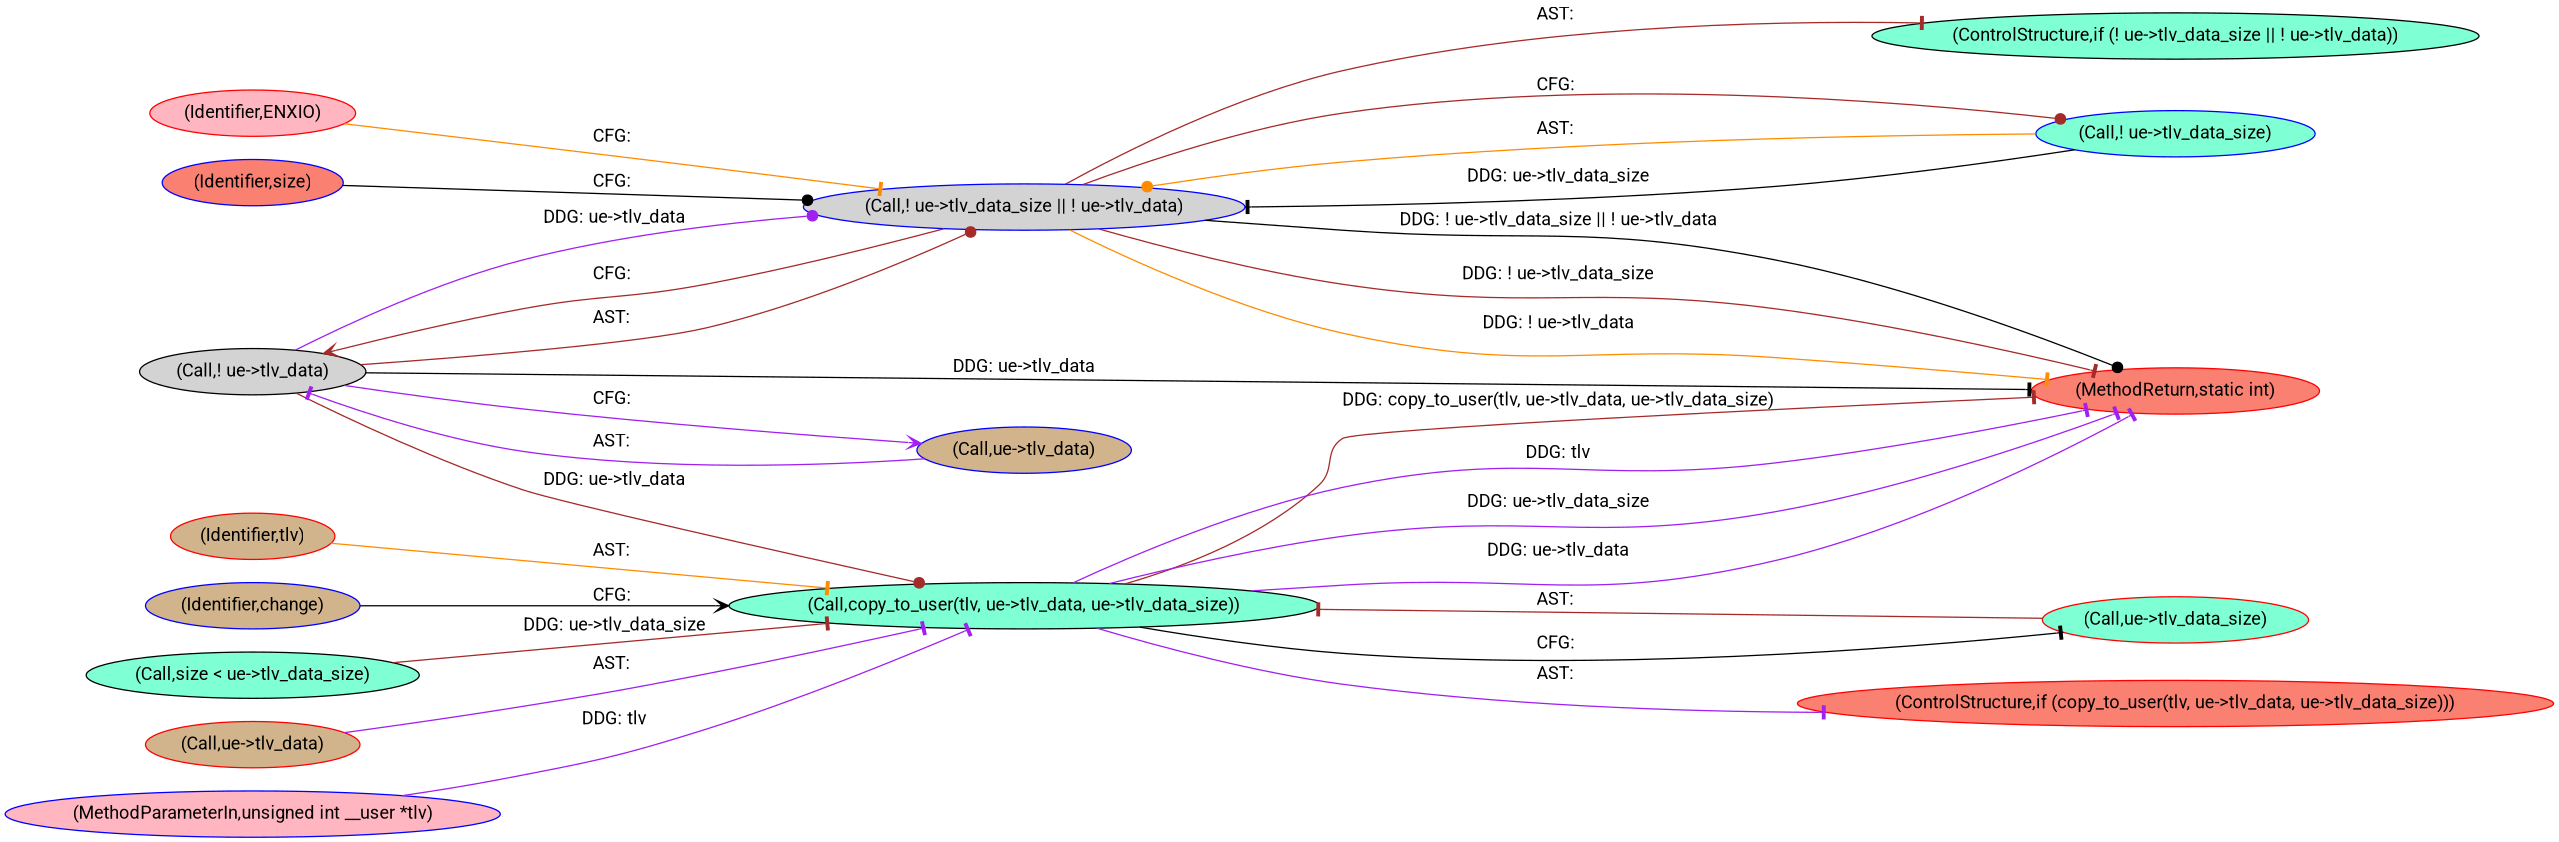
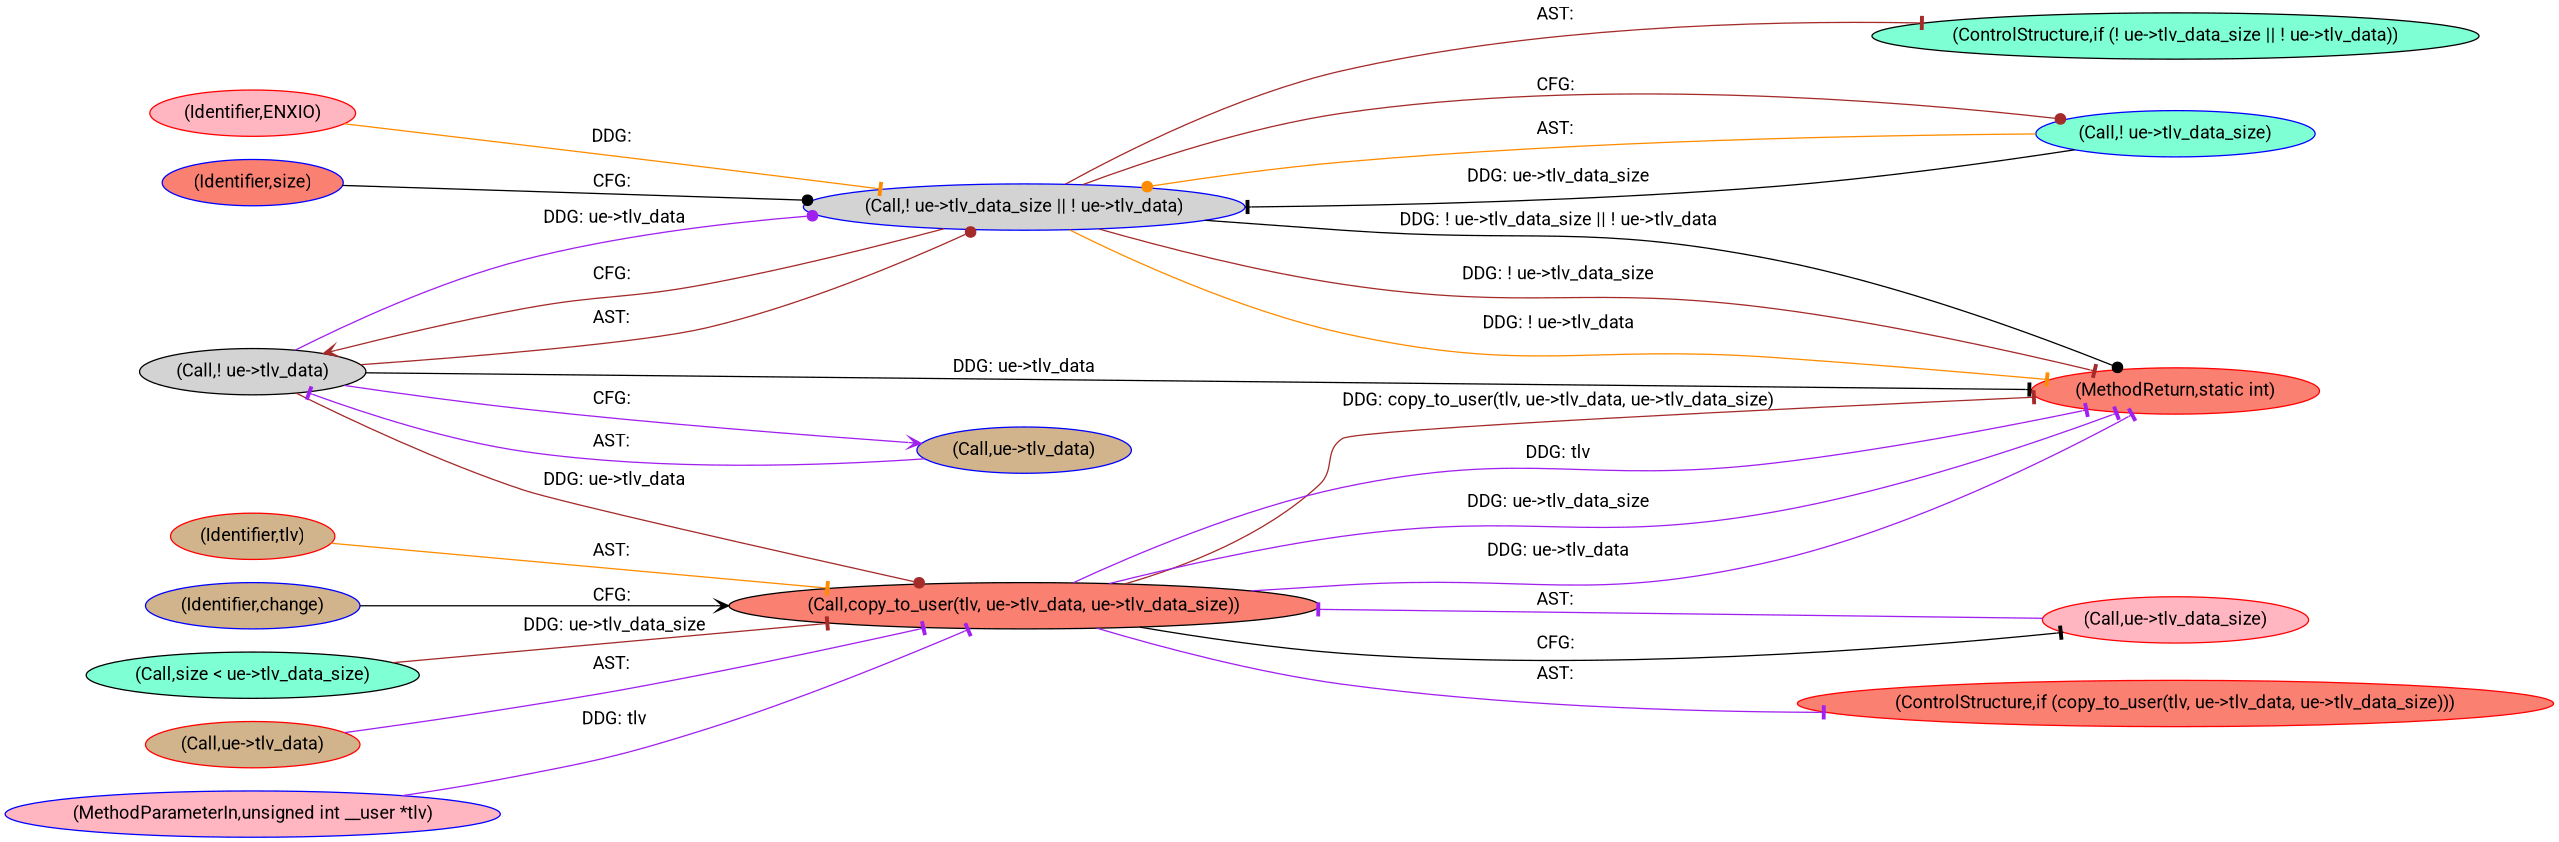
(615, 137) -> (615, 137)
(1024, 606) -> (1024, 606)
(1682, 614) -> (1682, 614)
(2175, 620) -> (2175, 620)
